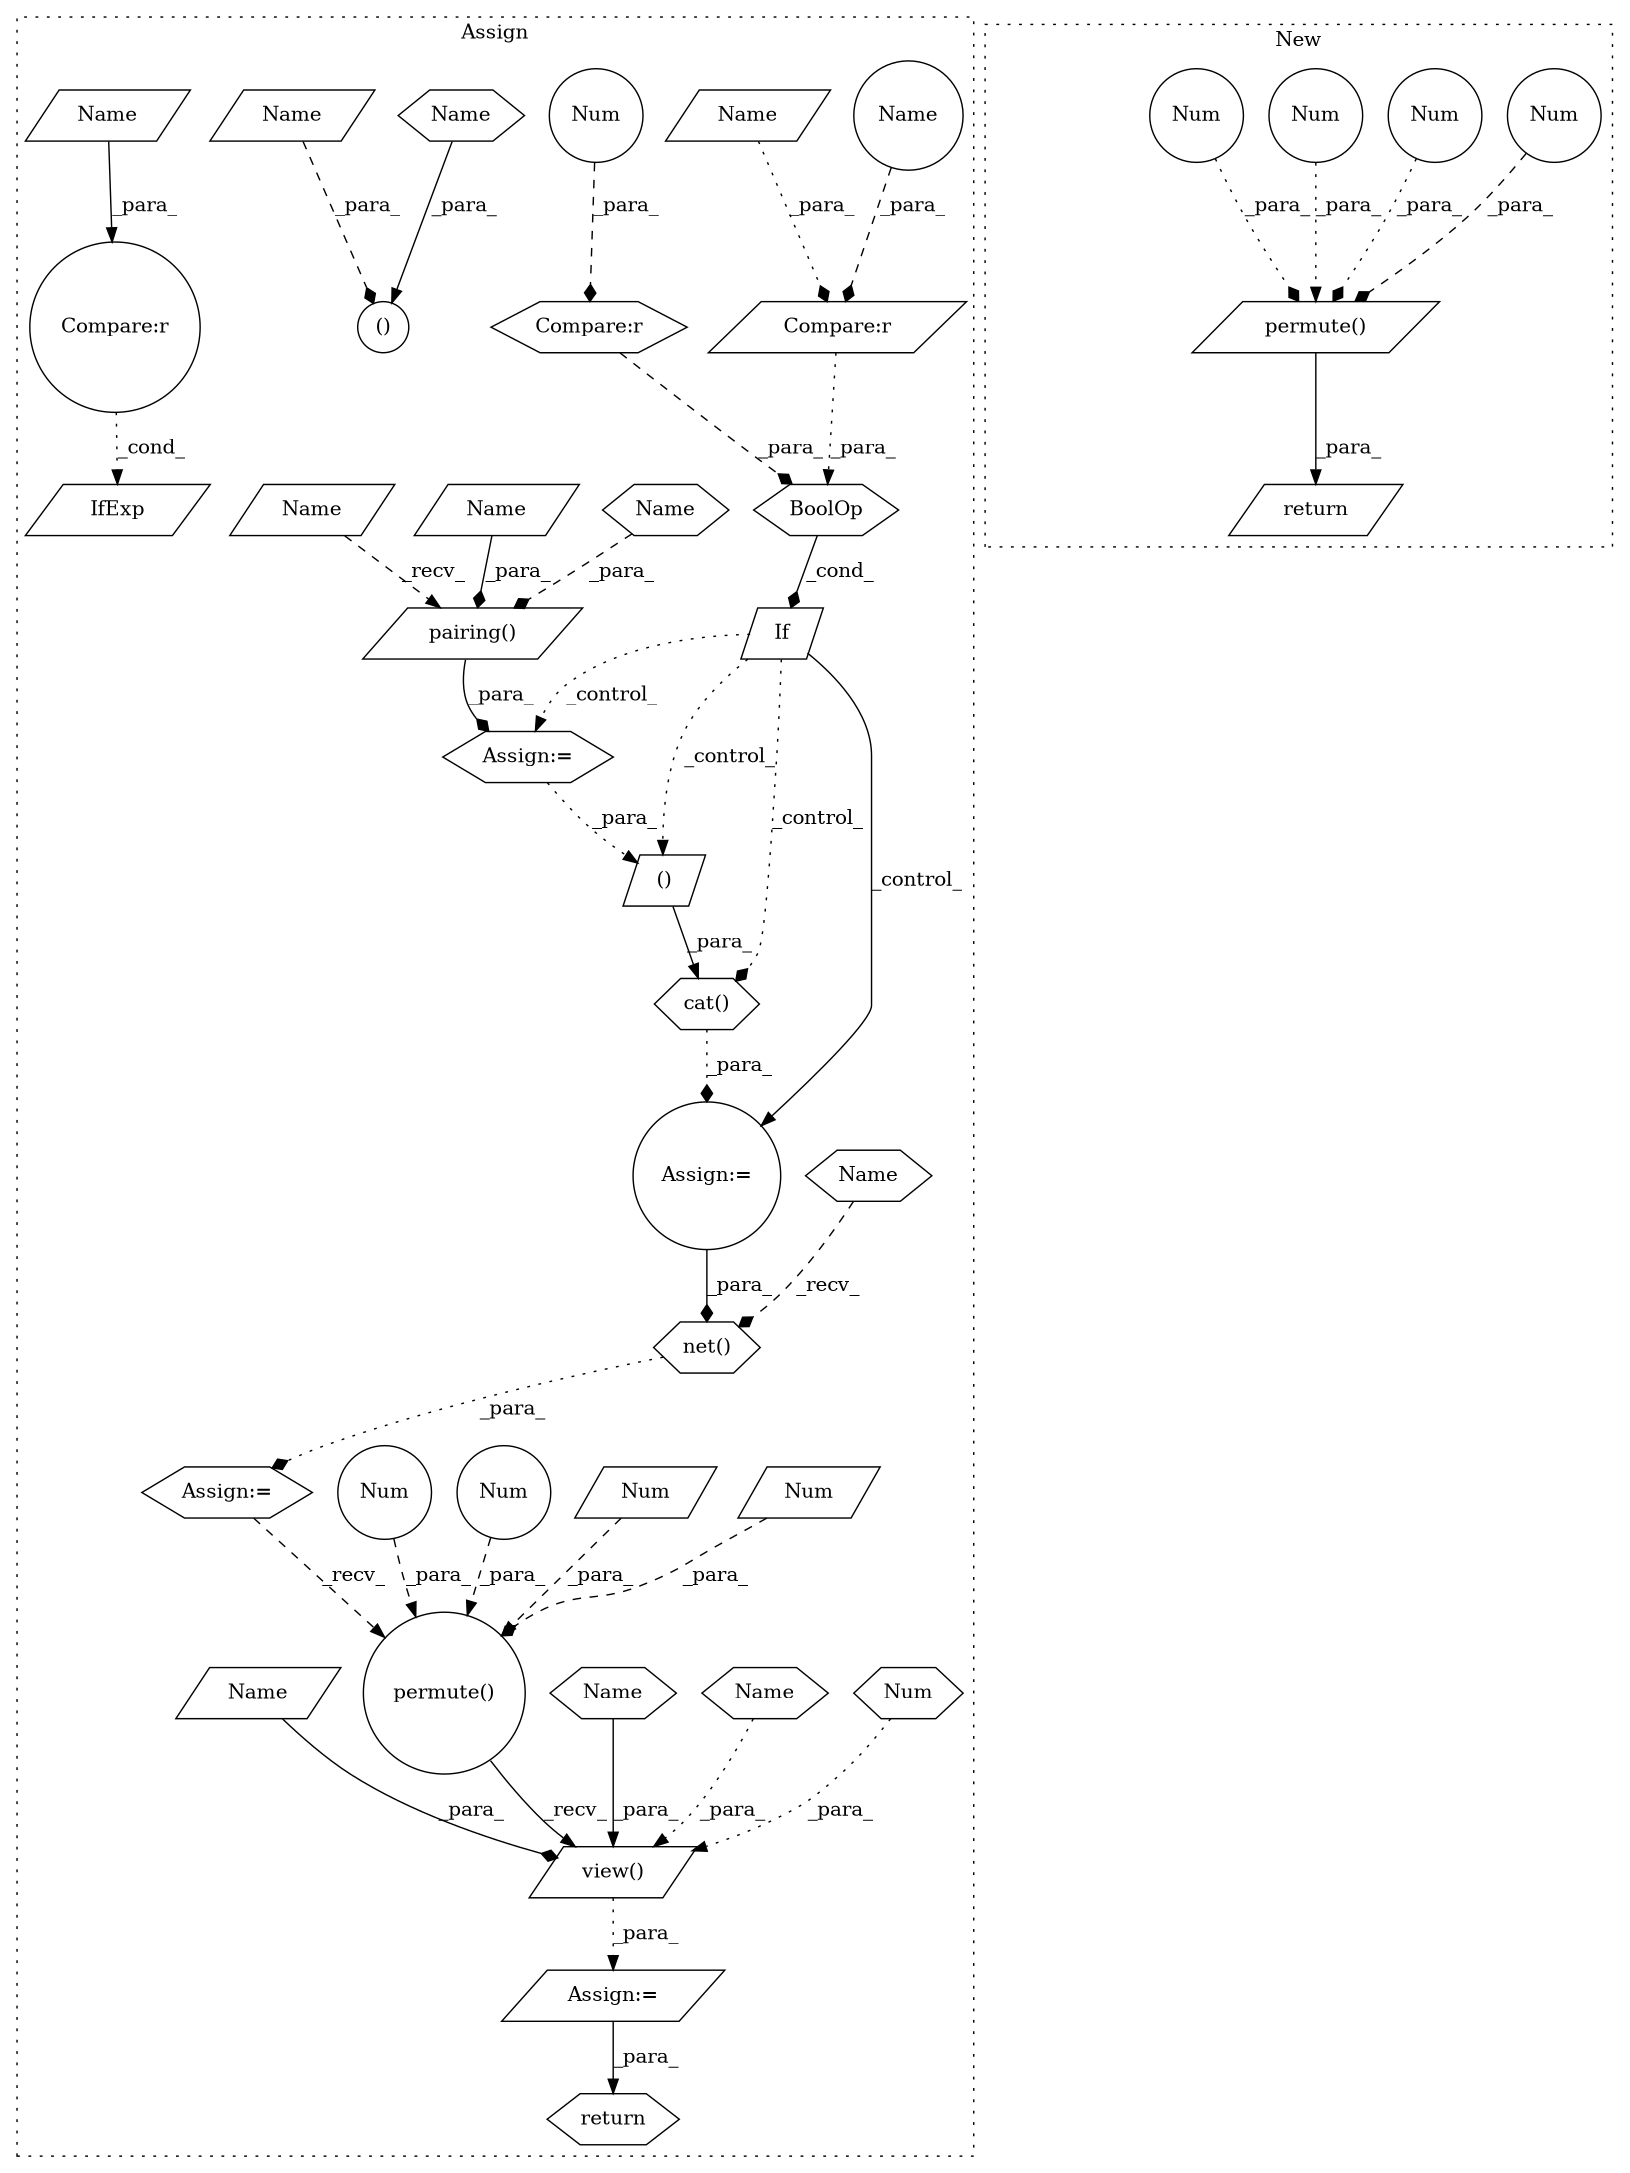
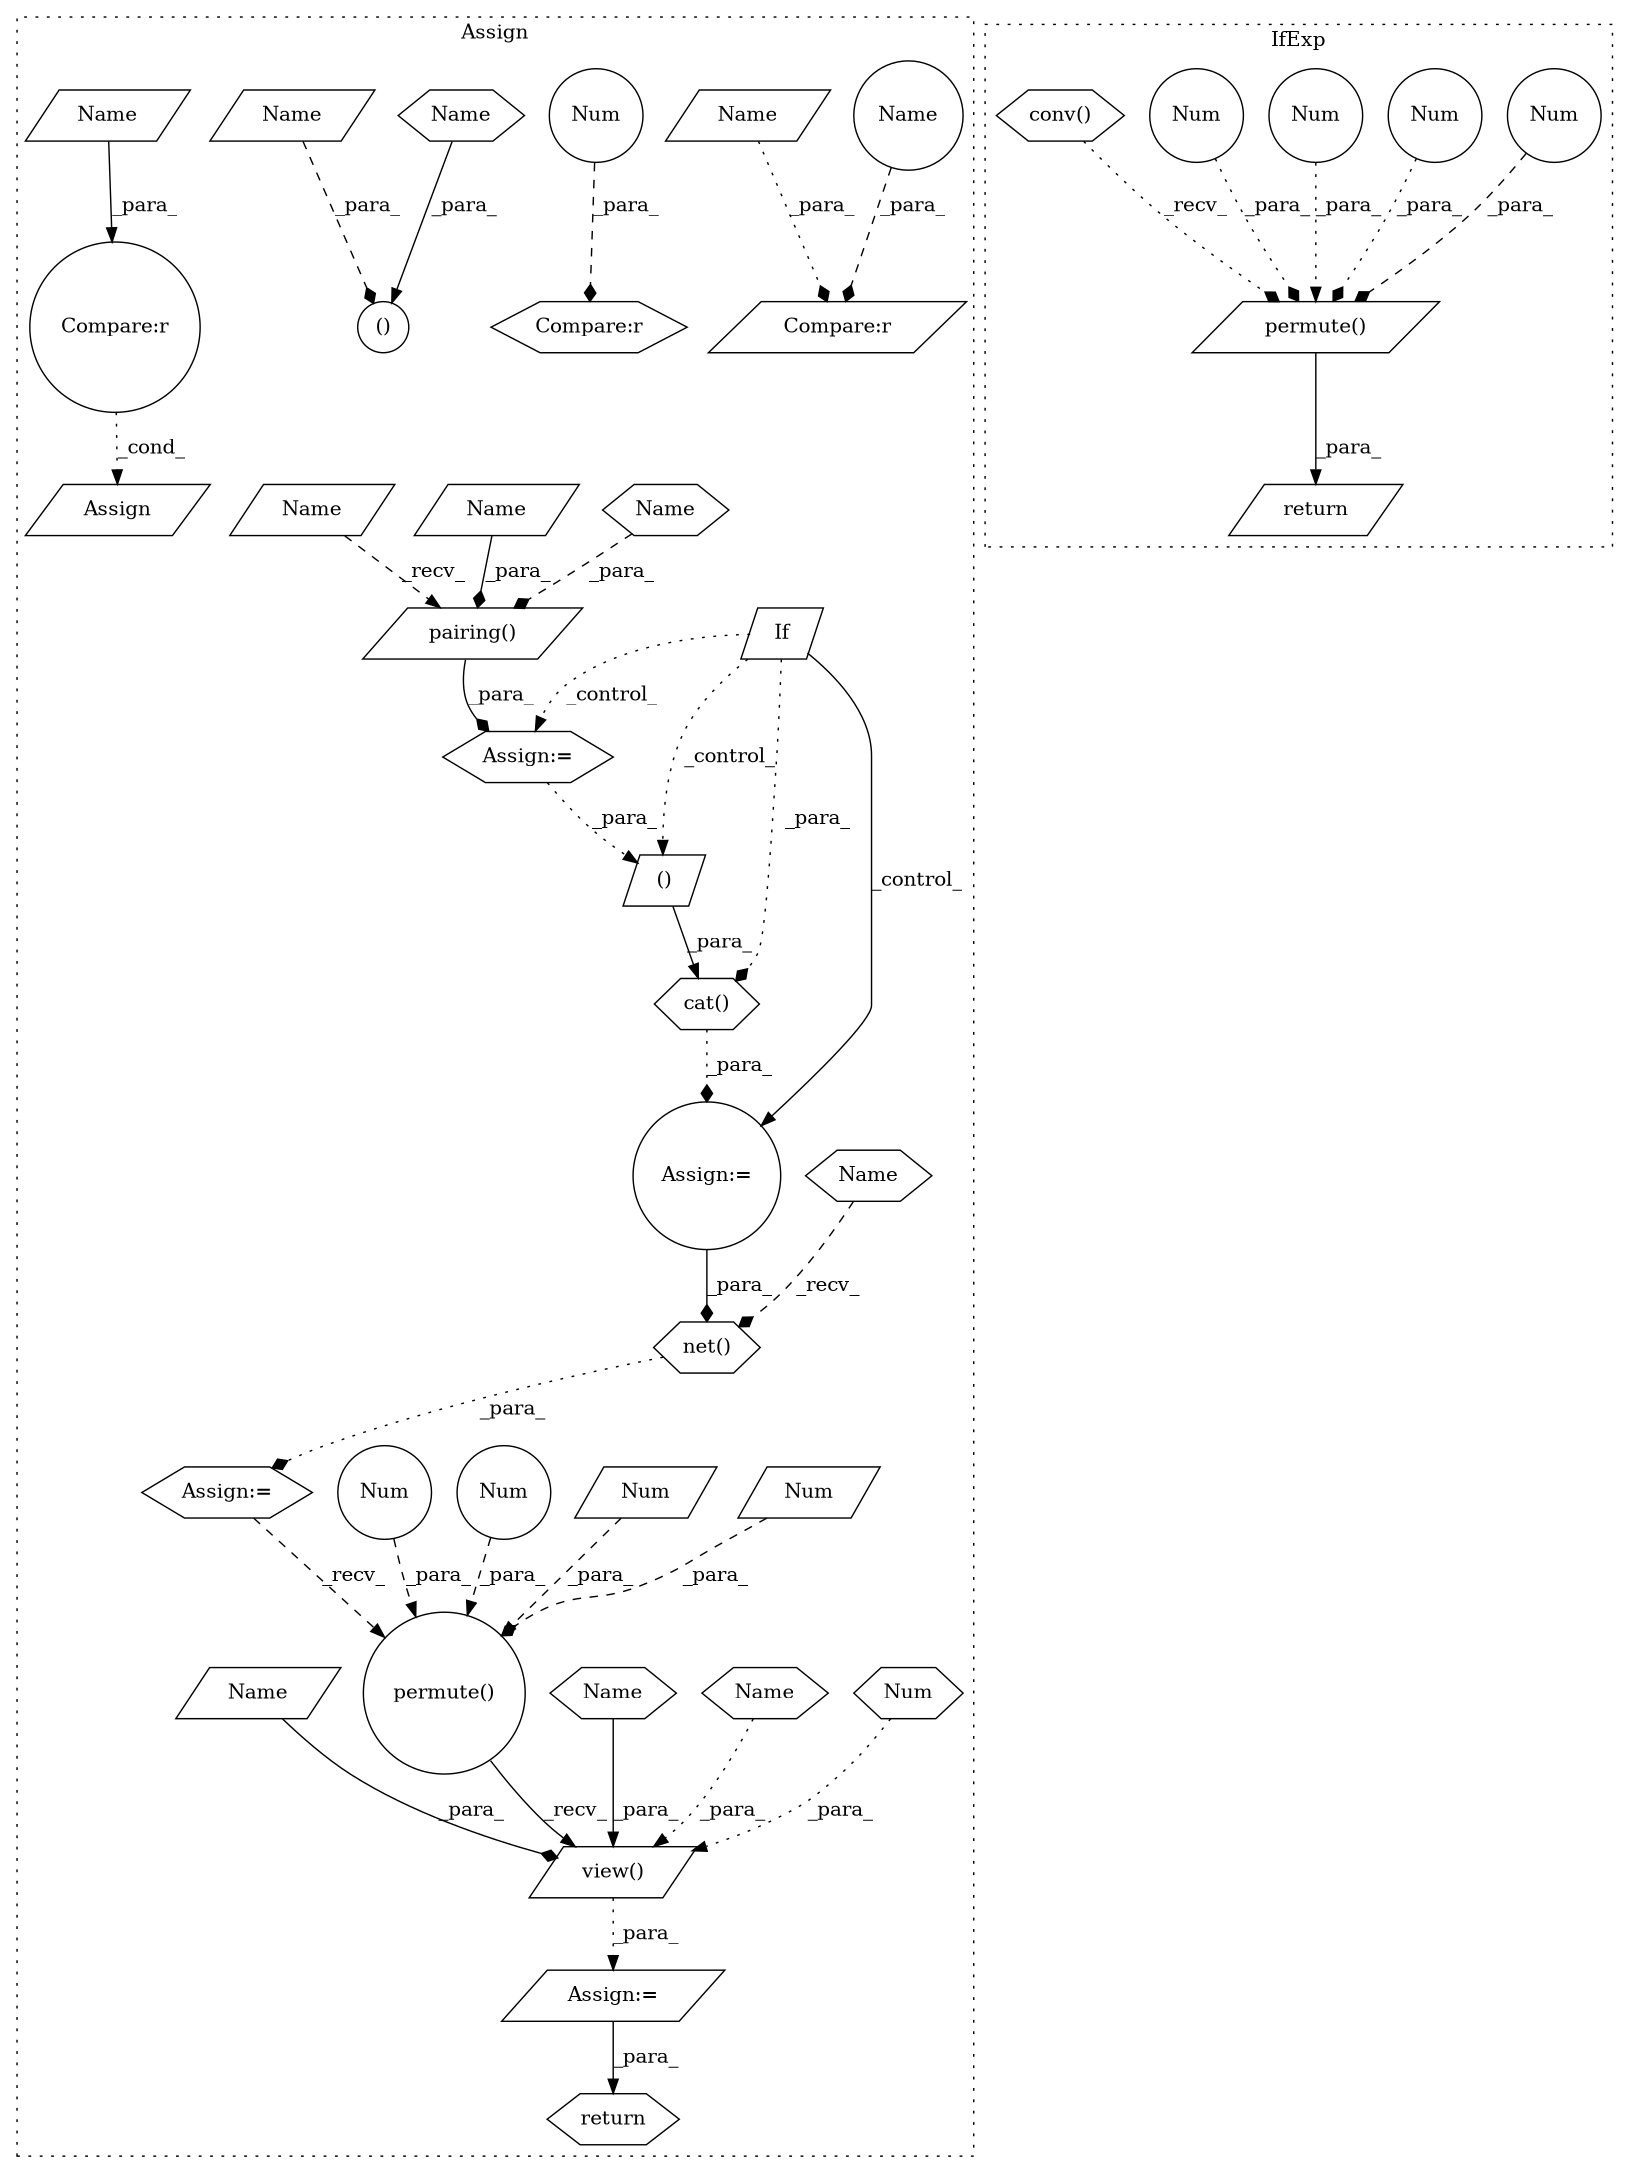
(1299, 41) -> (1299, 41)
none -> (1060, 116)
(118, 510) -> (118, 510)
(826, 510) -> none
(818, 819) -> (818, 819)
